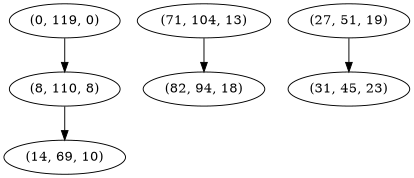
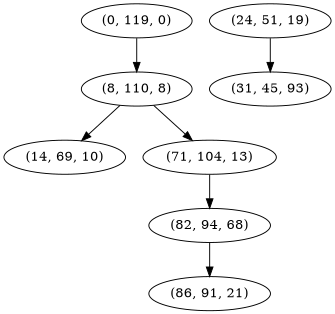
(349, 21) -> (270, 21)
(204, 89) -> (210, 225)
(349, 89) -> (270, 89)
none -> (169, 120)
none -> (210, 294)
